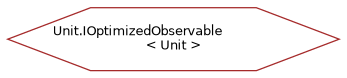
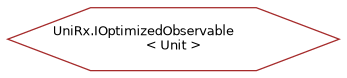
(173, 39) -> (173, 39)
